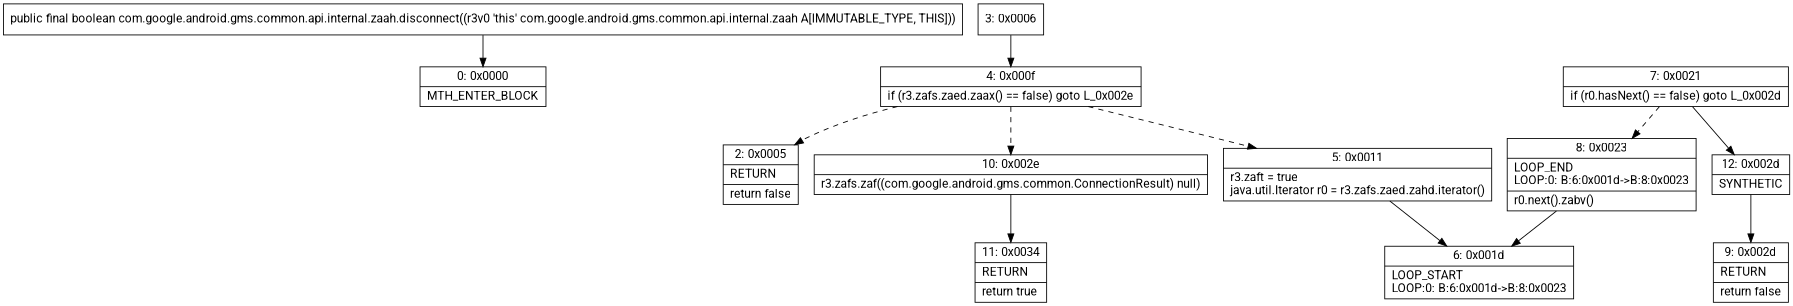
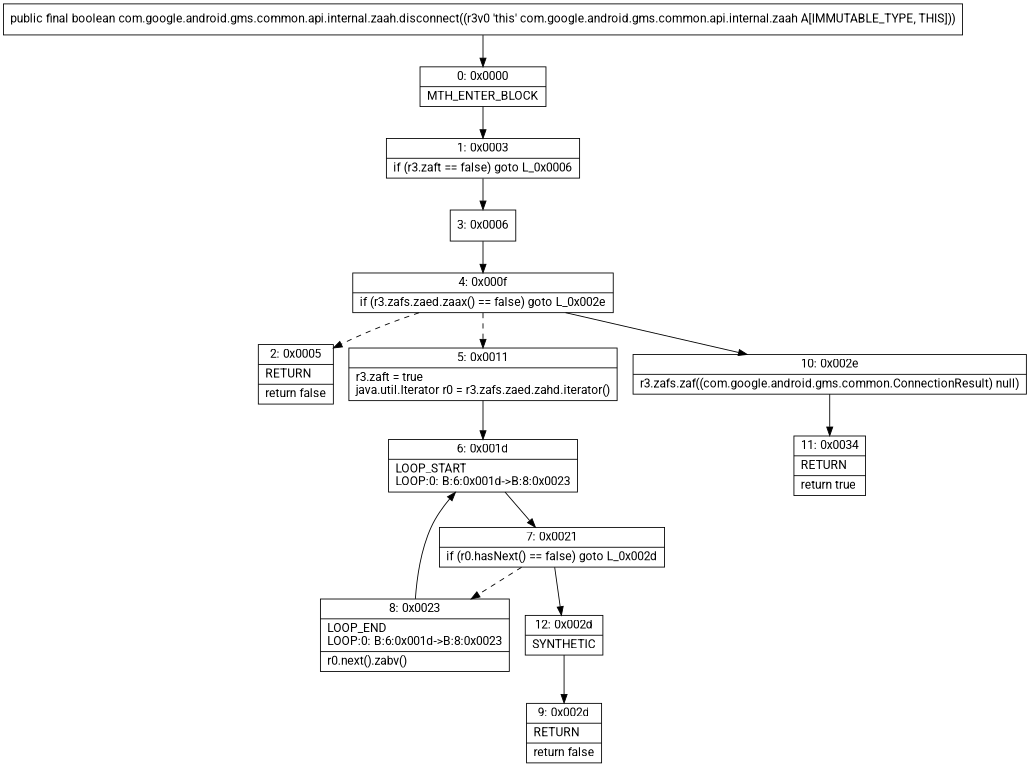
(1011, 126) -> (652, 333)
none -> (483, 158)
none -> (517, 506)
